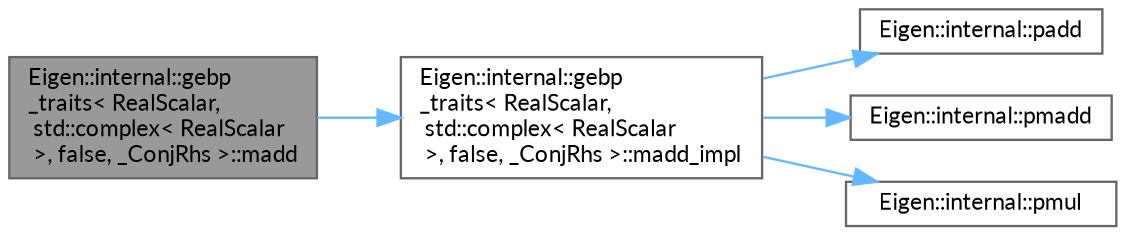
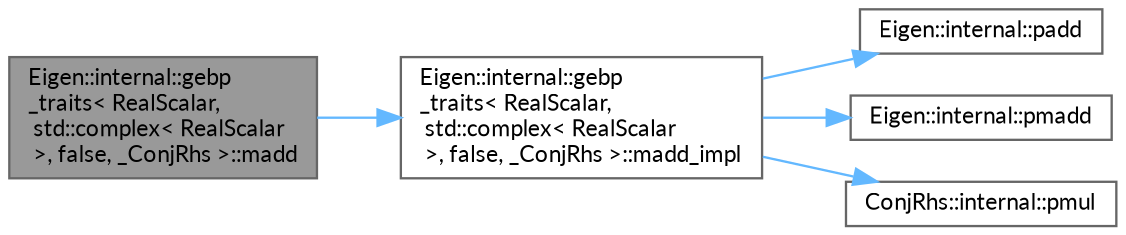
(981, 204) -> (981, 204)
